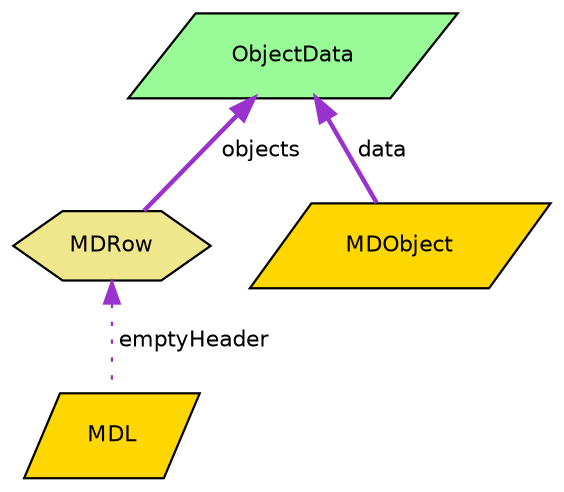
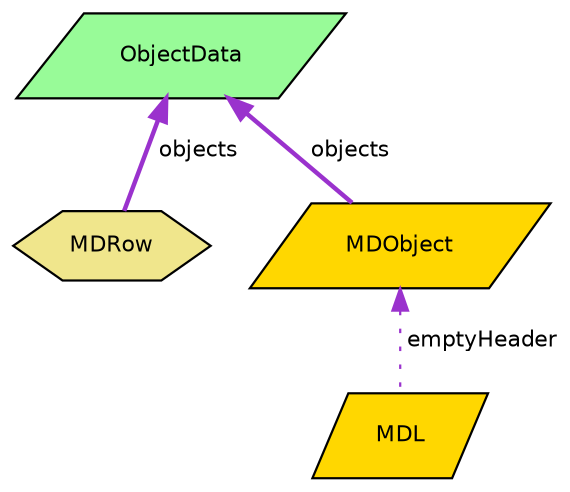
(379, 151) -> (348, 151)
(112, 348) -> (400, 352)
